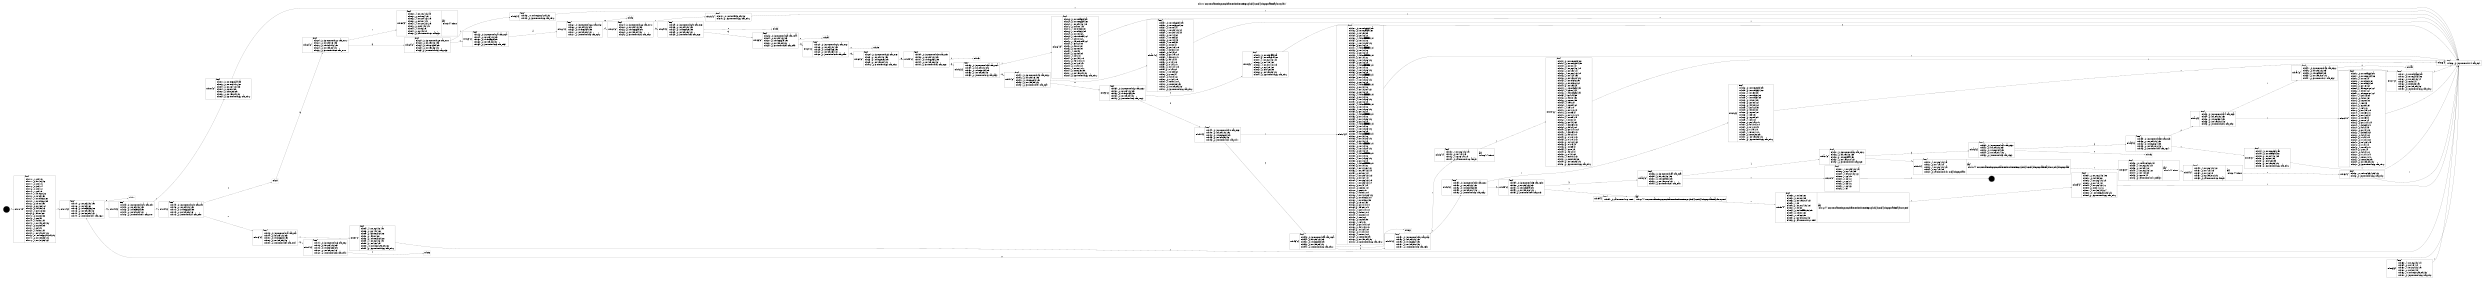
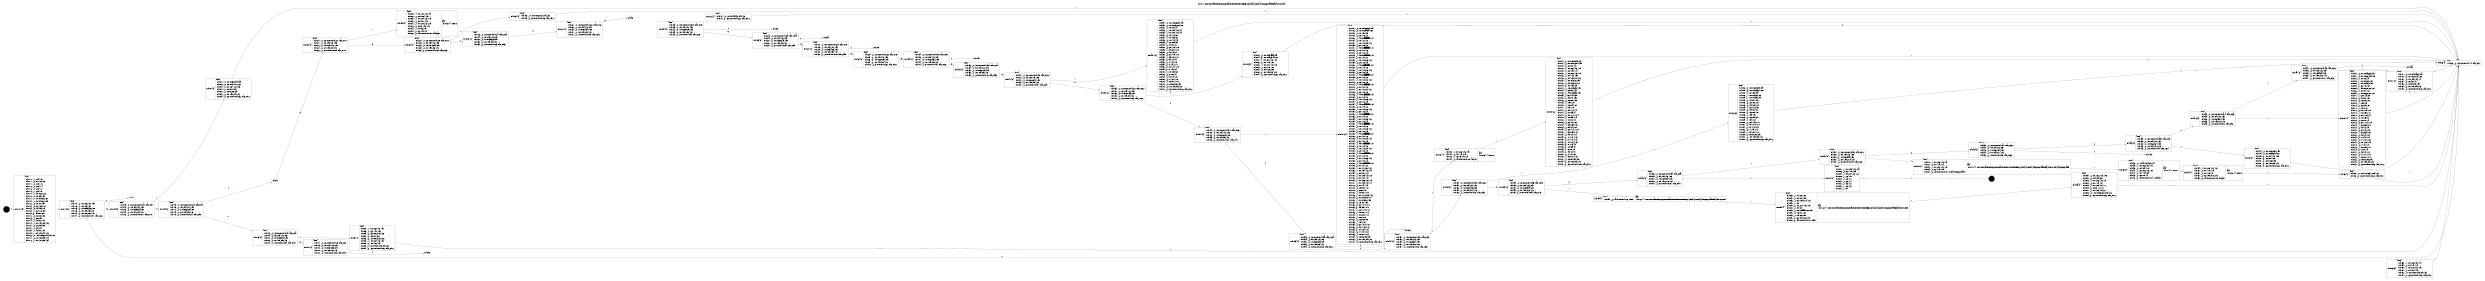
(630, 29) -> none
(1075, 47) -> none
